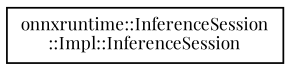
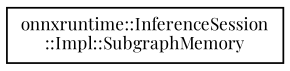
(145, 35) -> (145, 35)
